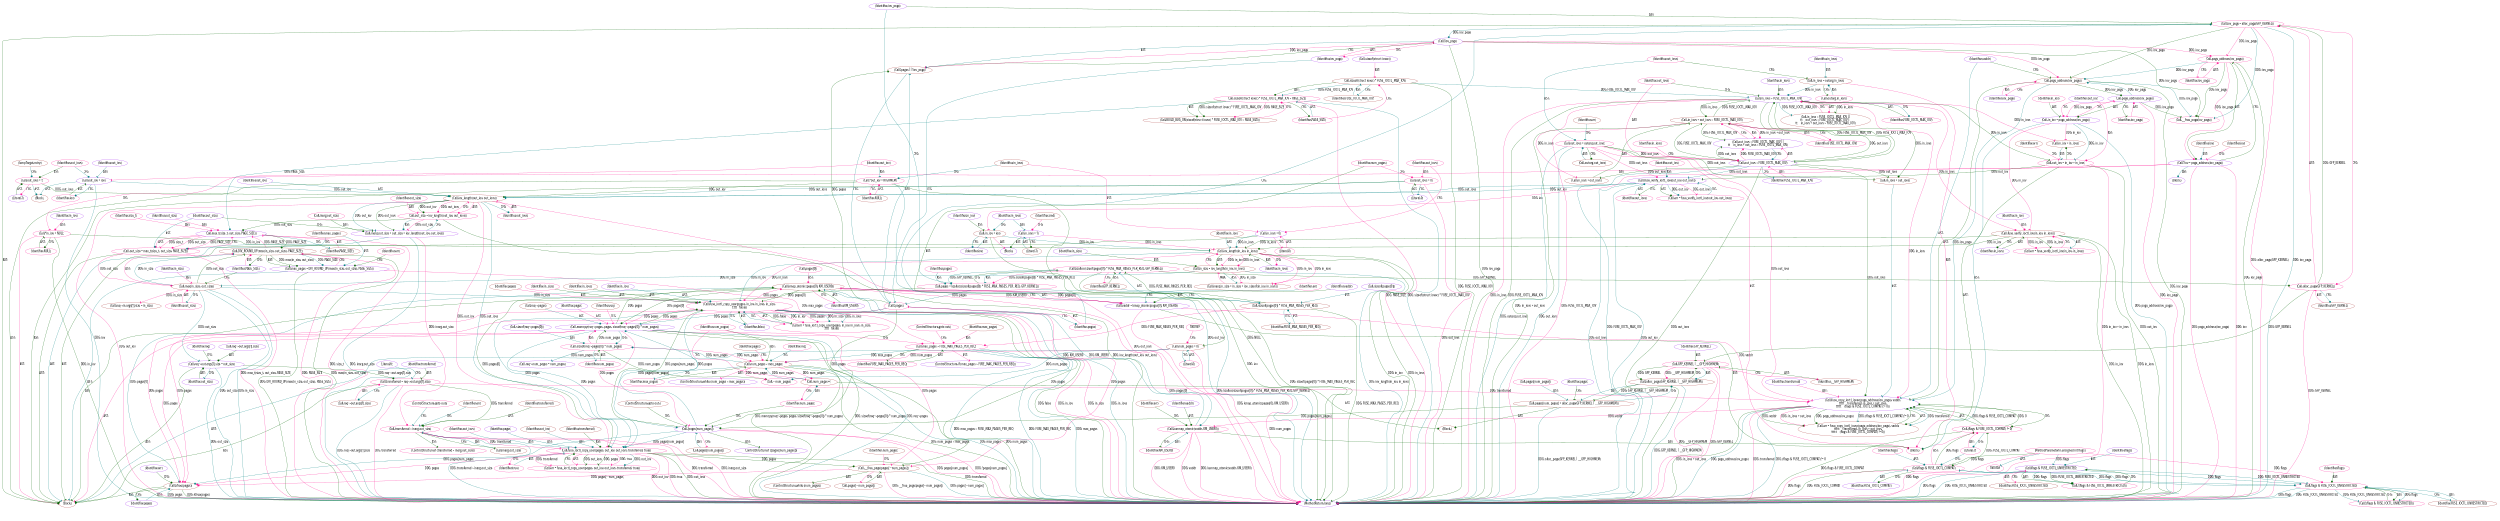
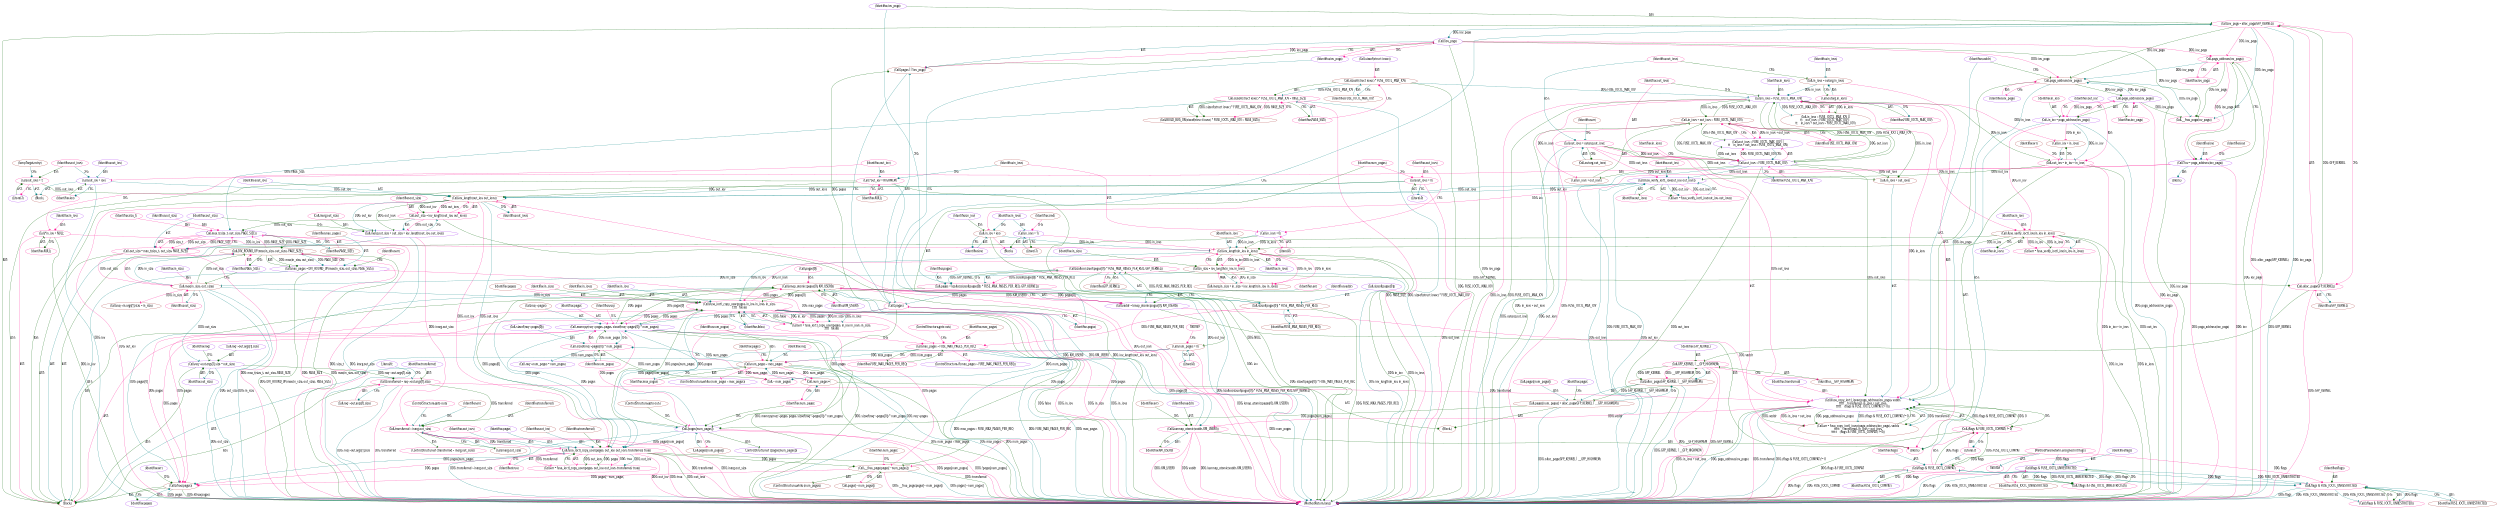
(639, 247) -> (639, 247)
(1242, 287) -> (1242, 287)
(691, 350) -> none
